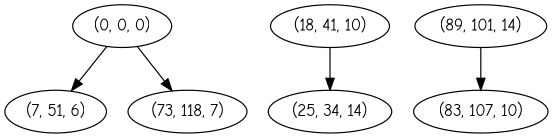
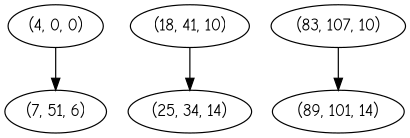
(122, 26) -> (56, 26)
(481, 63) -> (338, 63)
(188, 112) -> none
